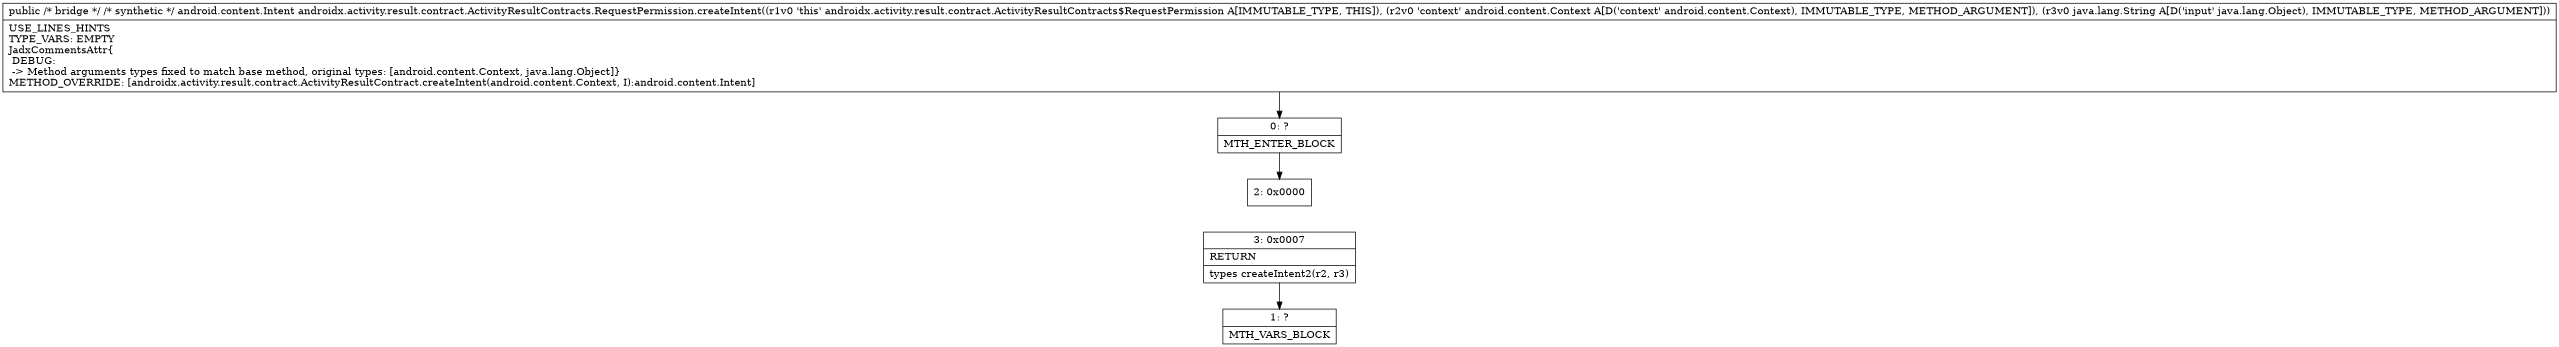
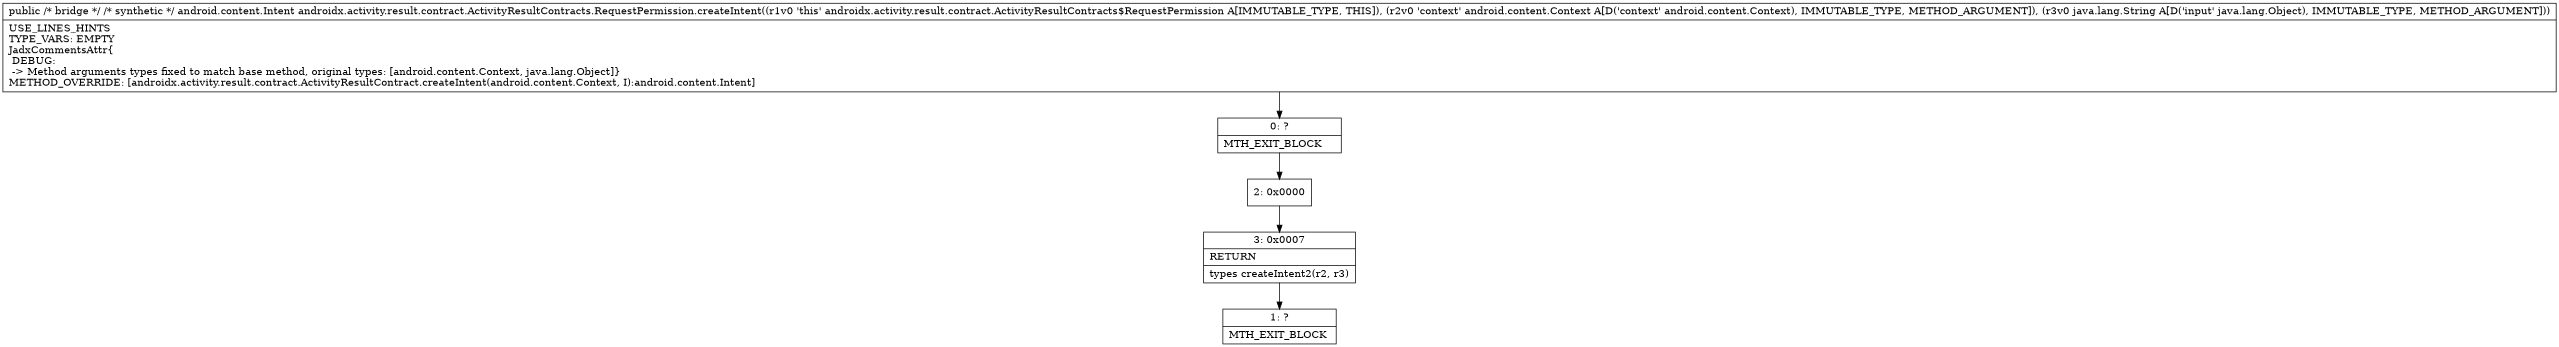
(1280, 144) -> (1273, 144)
none -> (1280, 215)
(1280, 335) -> (1278, 335)
